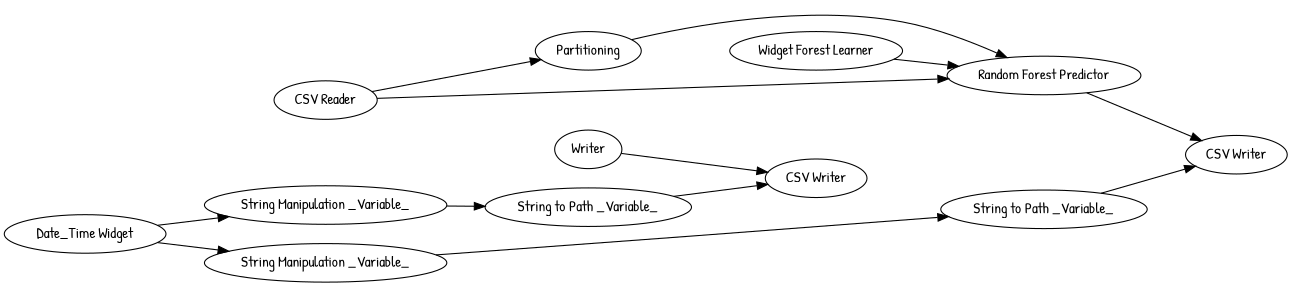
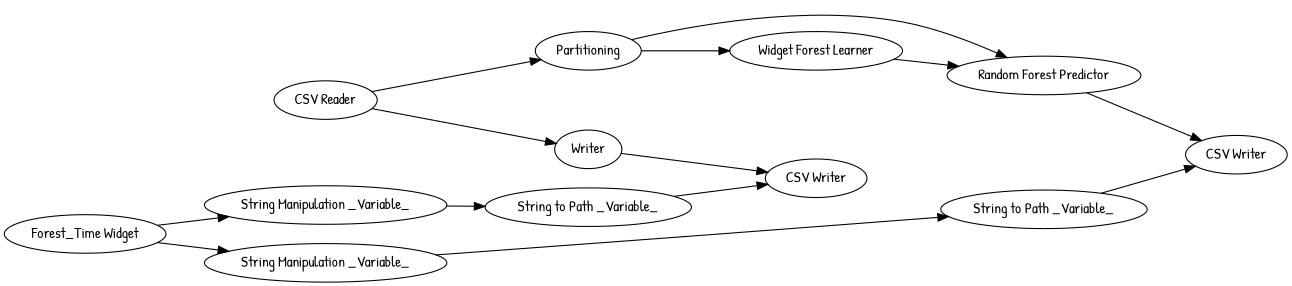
none -> (680, 51)
(657, 89) -> (459, 125)
(85, 234) -> (85, 234)
